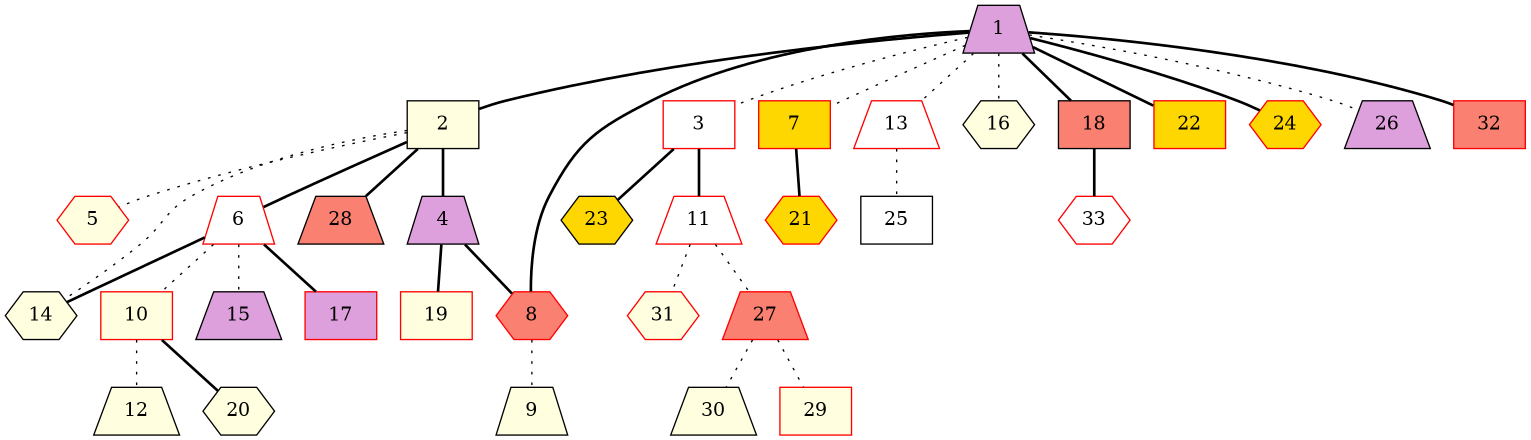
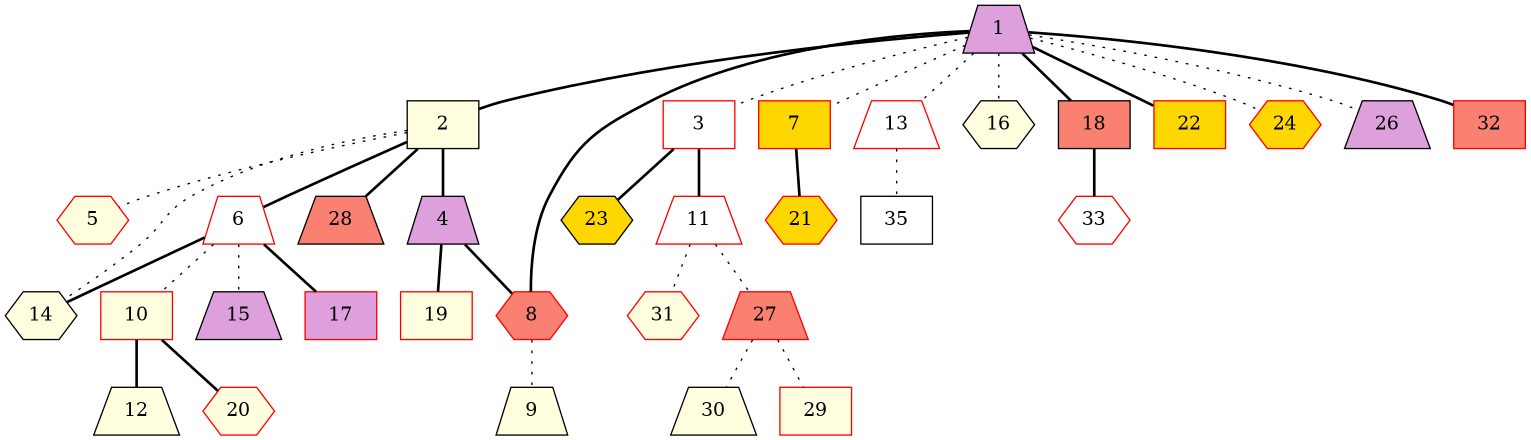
(1146, 70) -> (1146, 70)
(897, 220) -> (897, 220)
(137, 364) -> (137, 364)
(239, 411) -> (239, 411)
